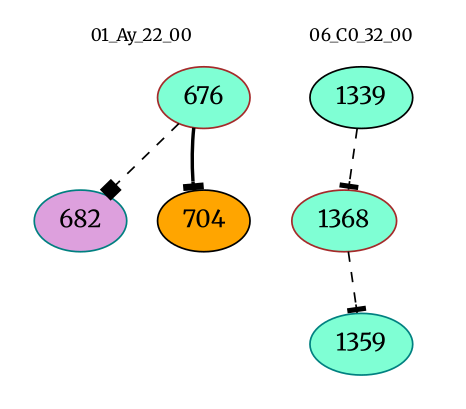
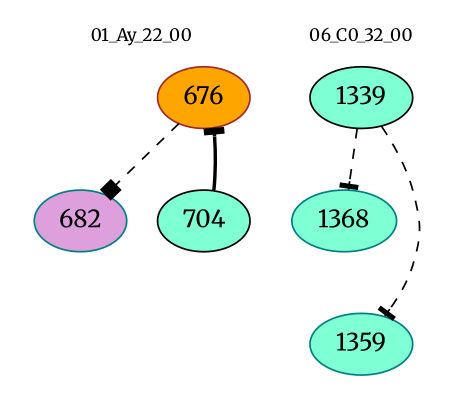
(204, 98) -> (204, 98)
(192, 155) -> (215, 163)
(204, 221) -> (204, 221)
(344, 221) -> (344, 221)
(352, 278) -> (419, 217)
